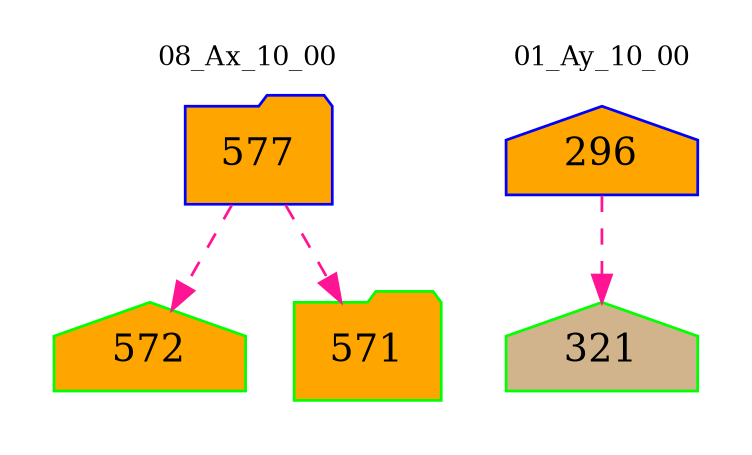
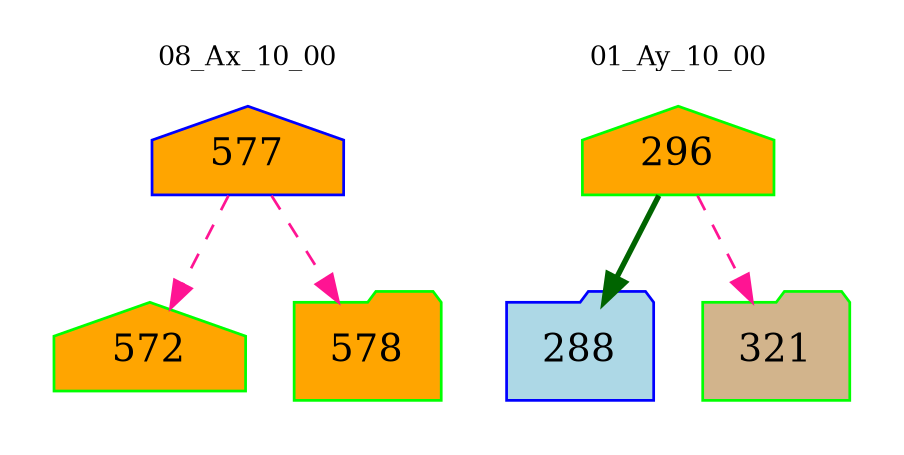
(259, 155) -> (248, 155)
(602, 155) -> (678, 155)
(368, 351) -> (368, 351)
none -> (580, 351)
(602, 351) -> (776, 351)
